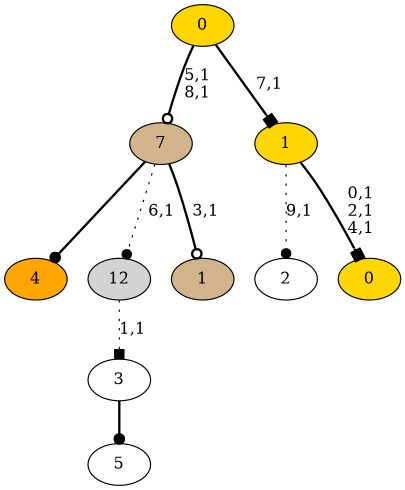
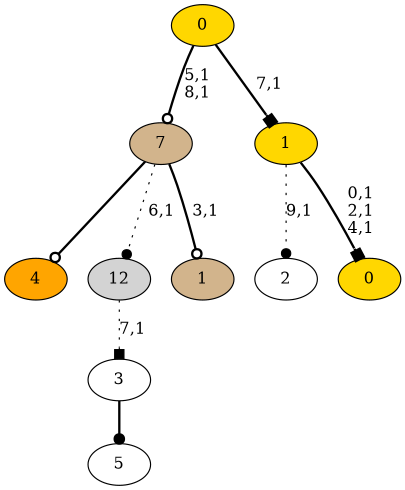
(102, 208) -> (102, 208)
(133, 330) -> (133, 330)
